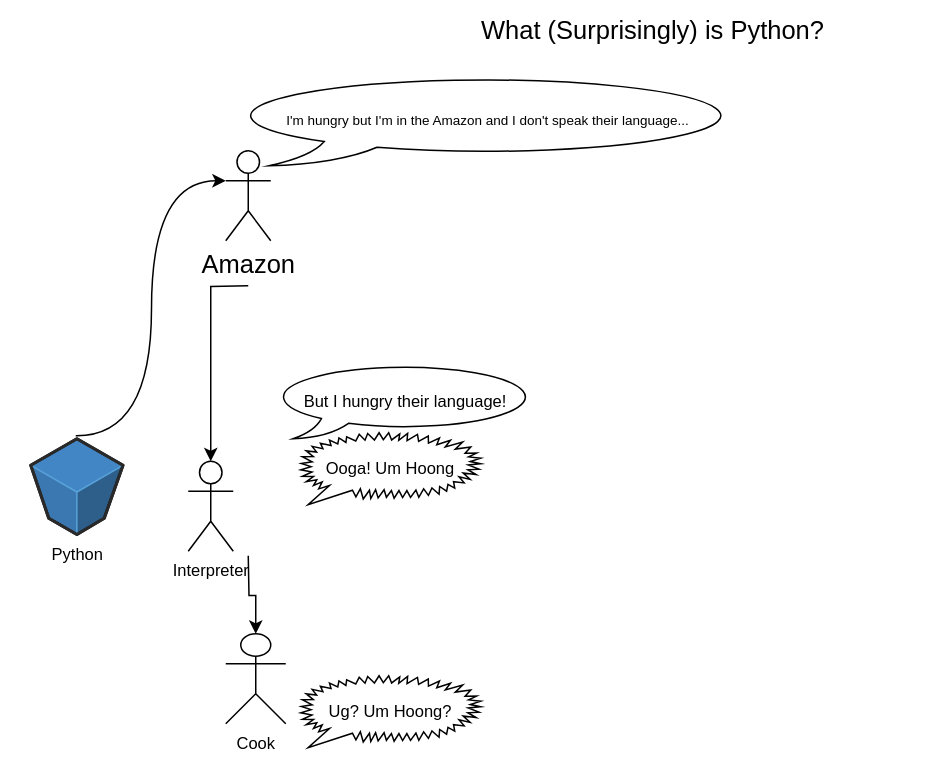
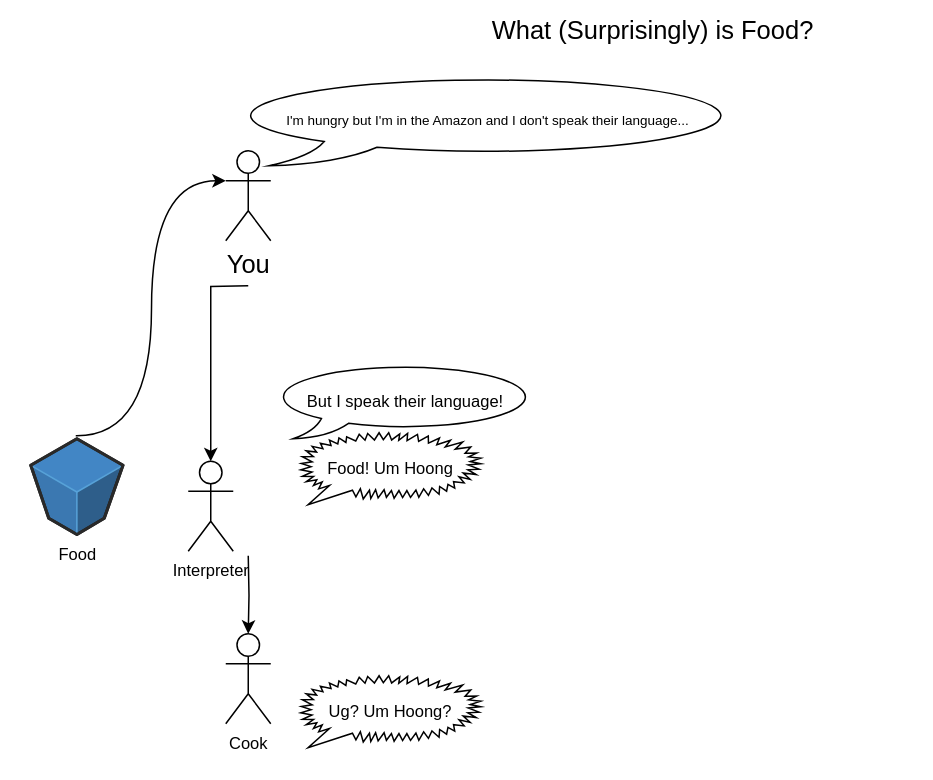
(653, 32) -> (653, 32)
(249, 267) -> (249, 267)
(406, 401) -> (406, 401)
(391, 469) -> (391, 469)
(78, 555) -> (78, 555)
(256, 679) -> (248, 679)
